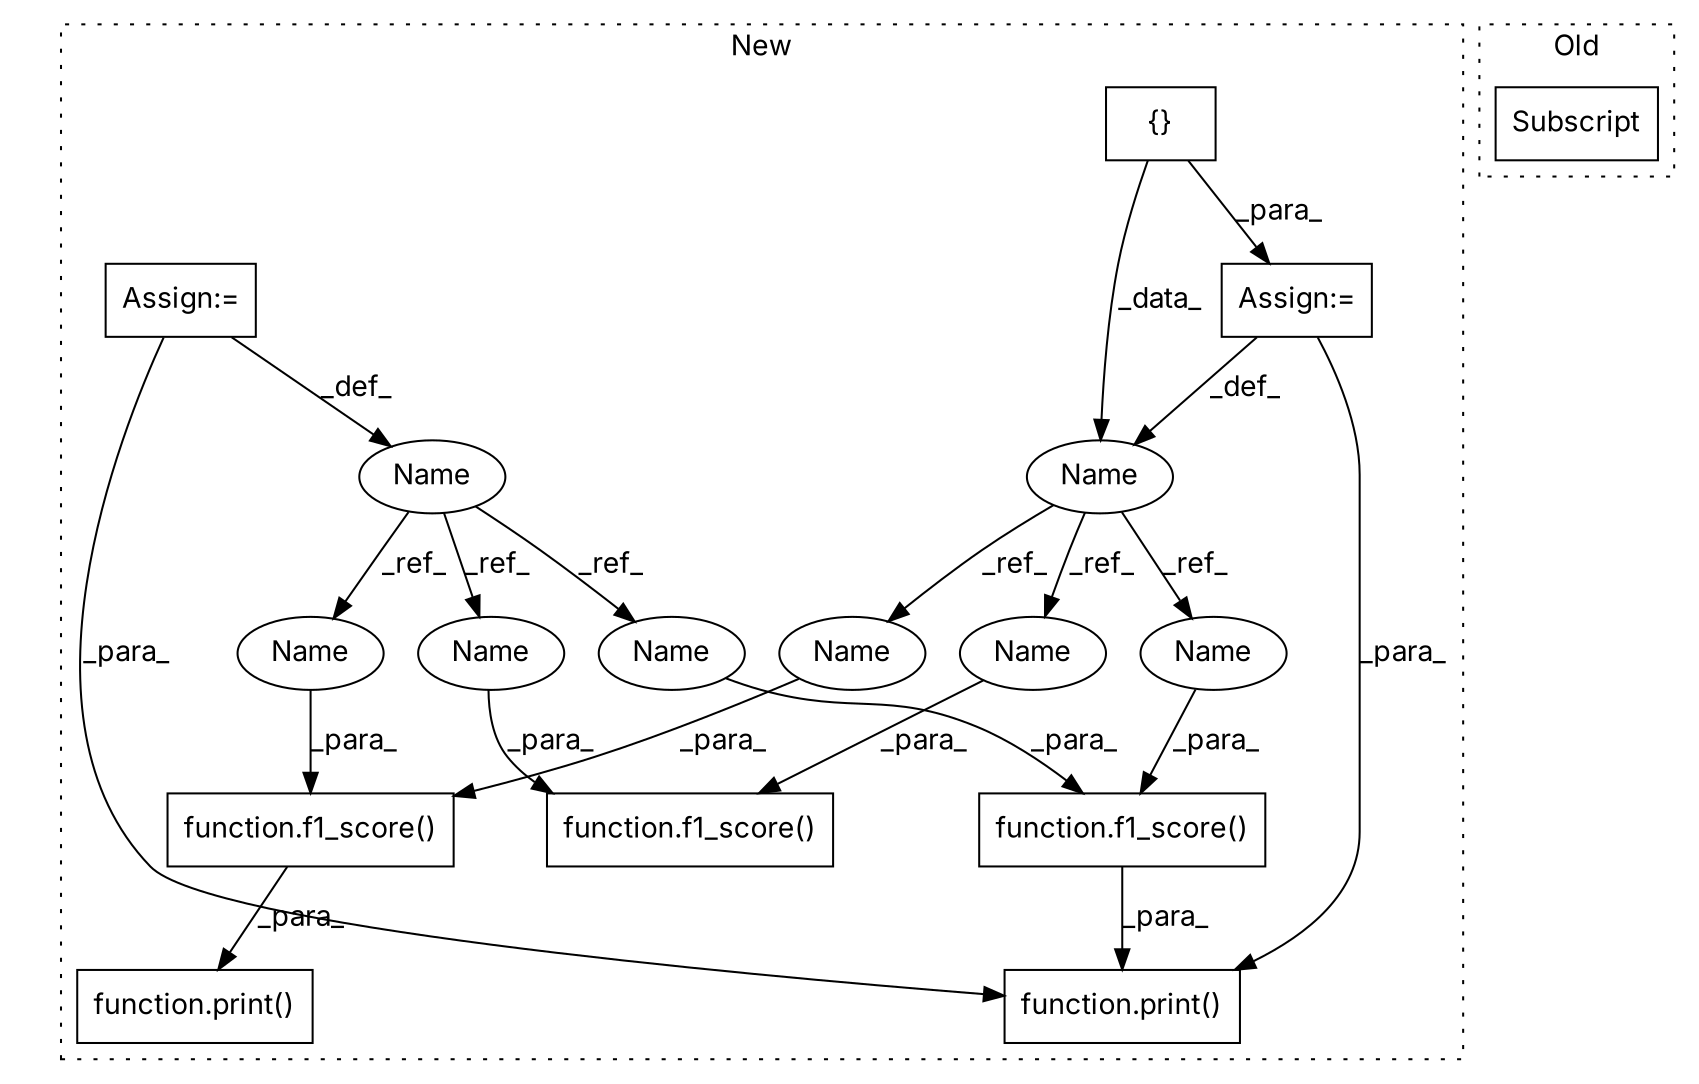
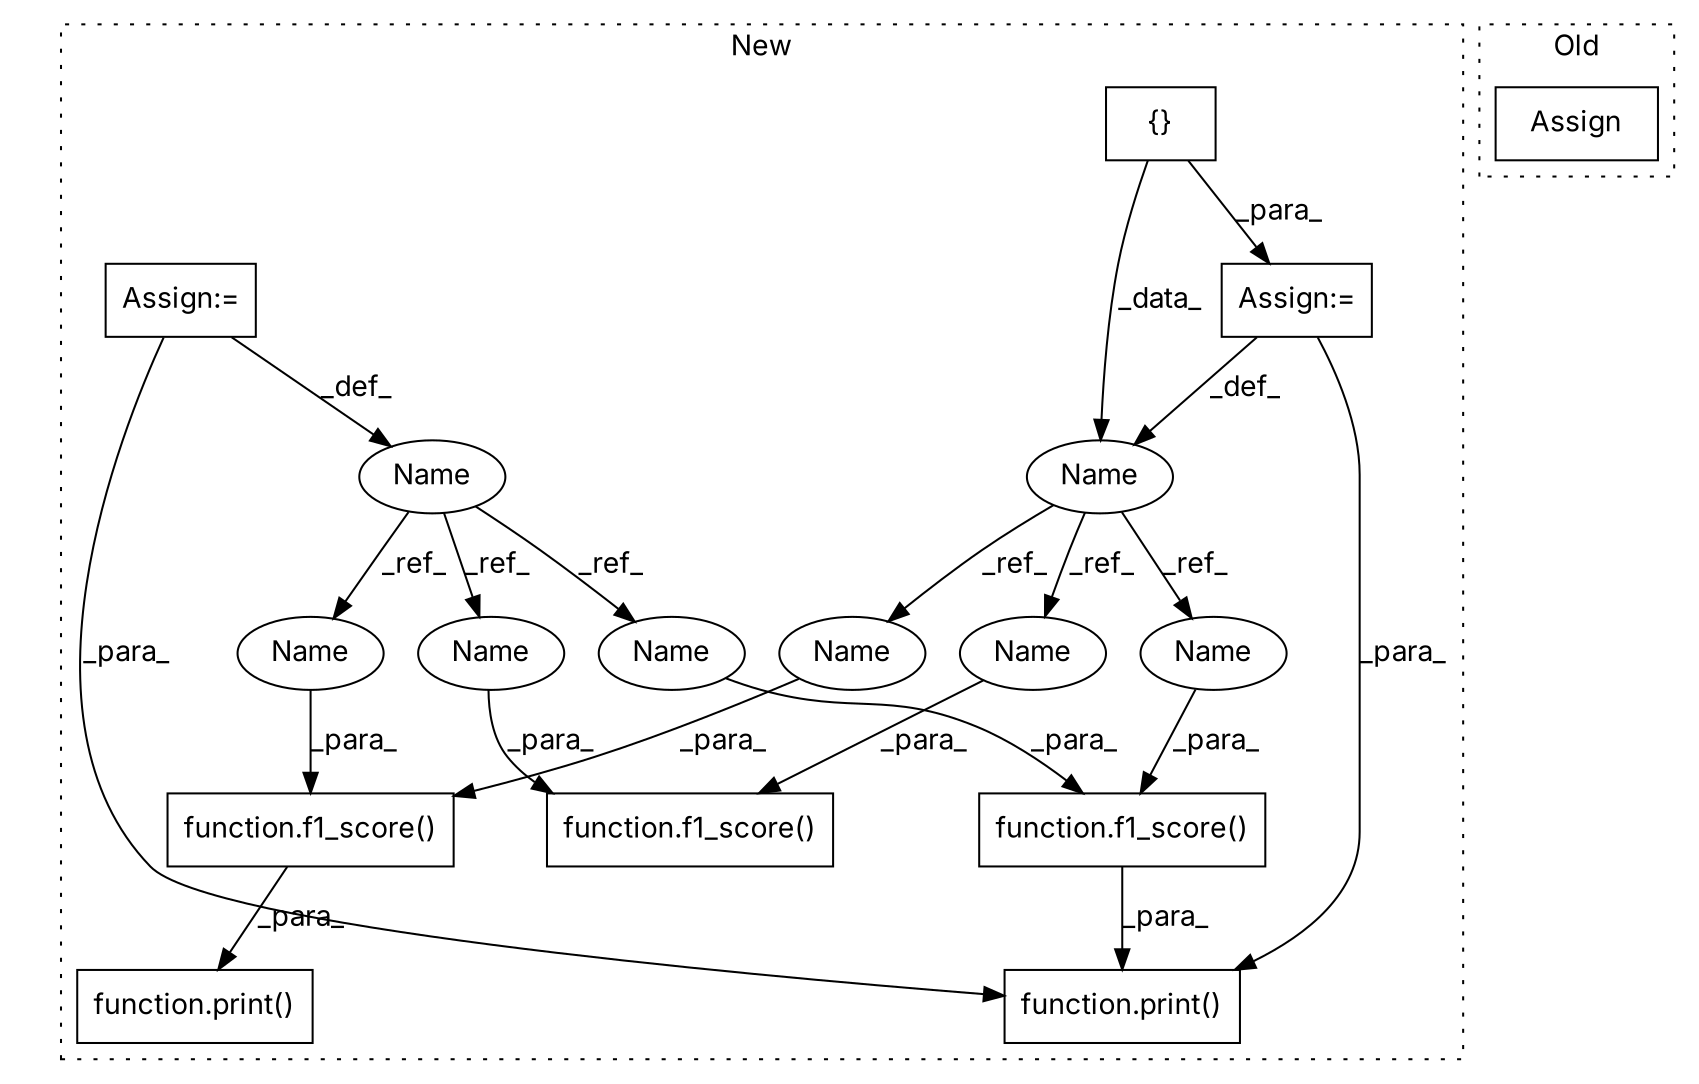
(1577, 124) -> (1577, 124)
